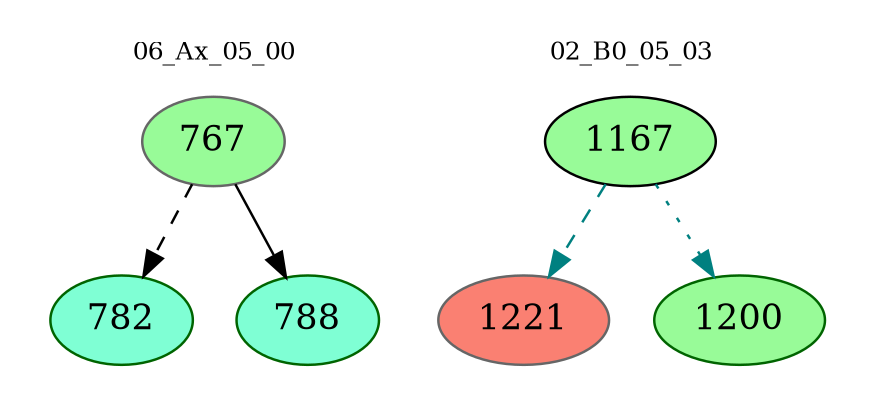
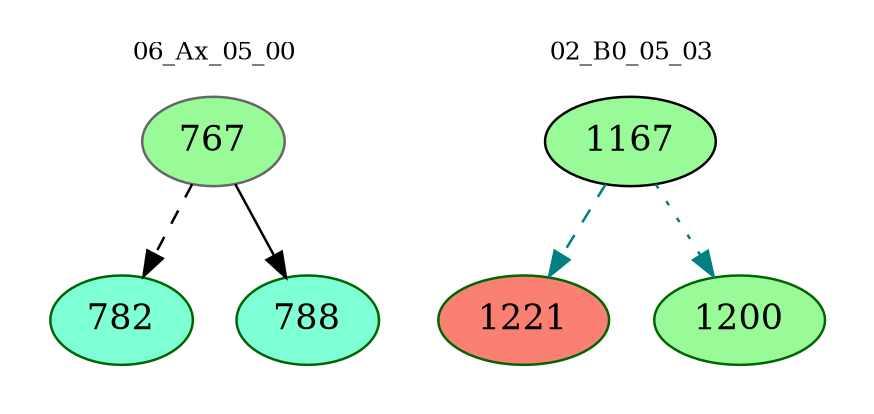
(524, 320) -> (524, 320)
